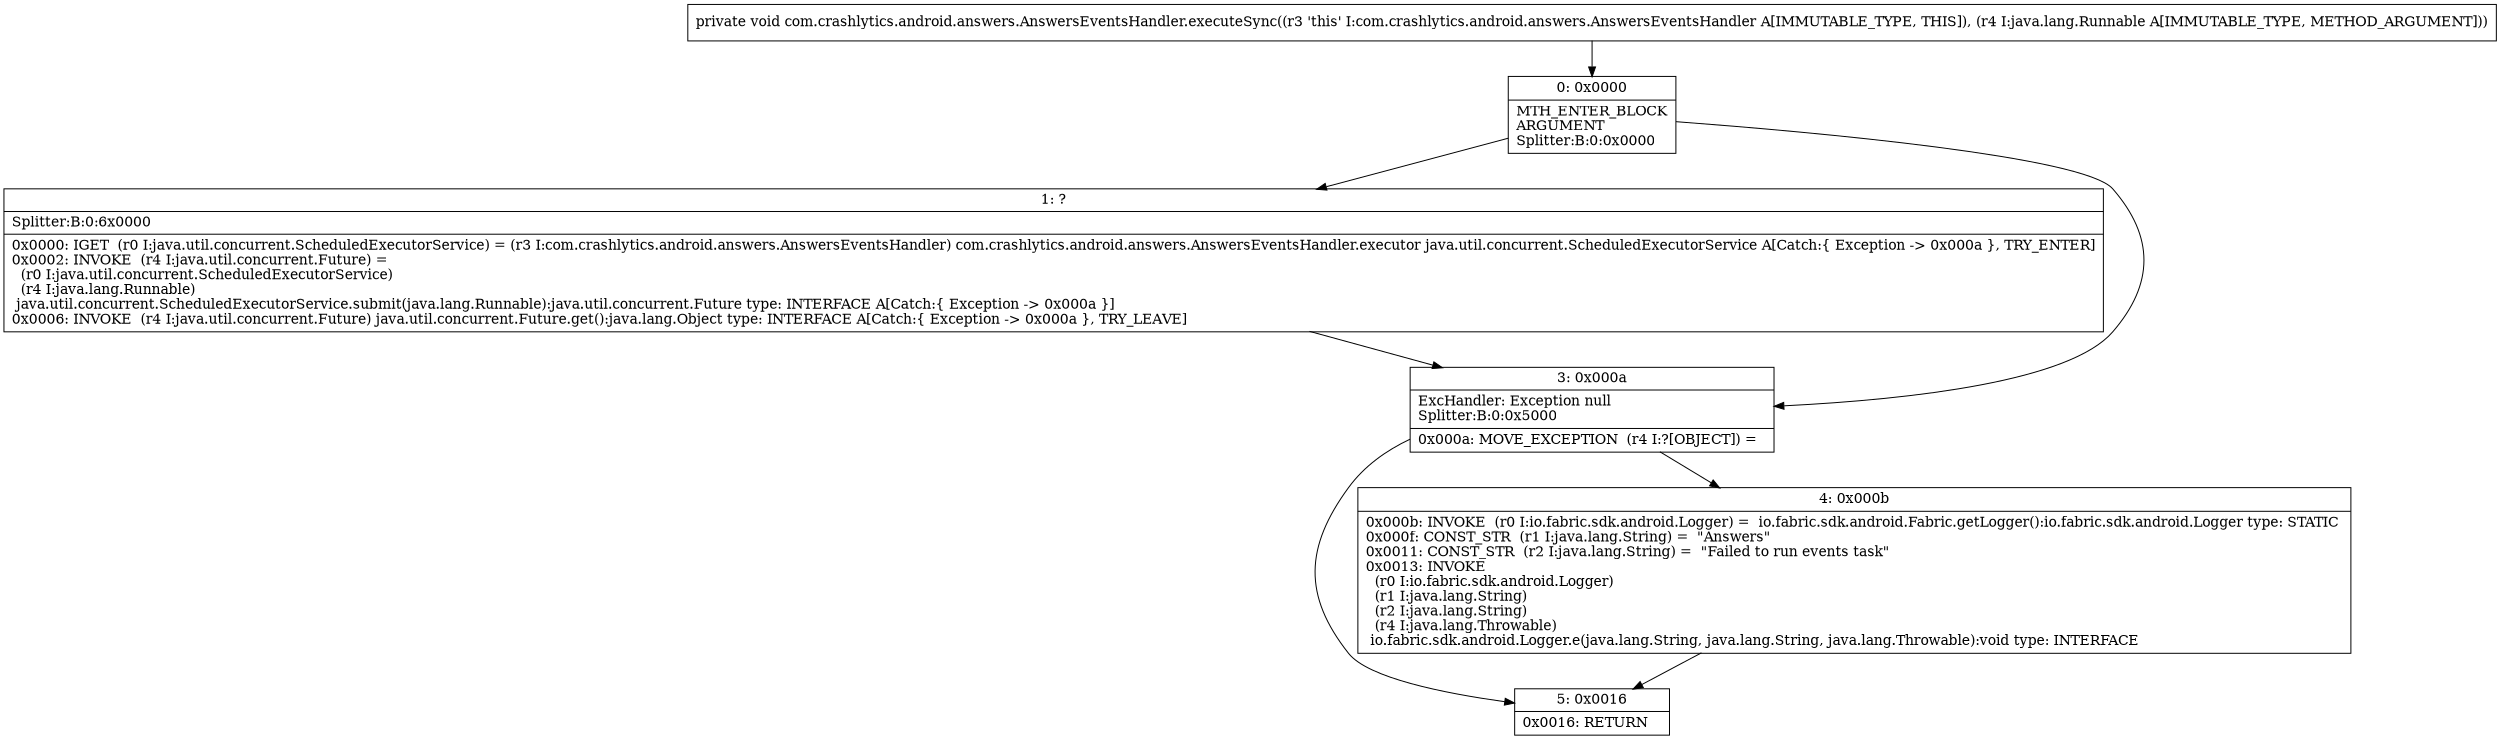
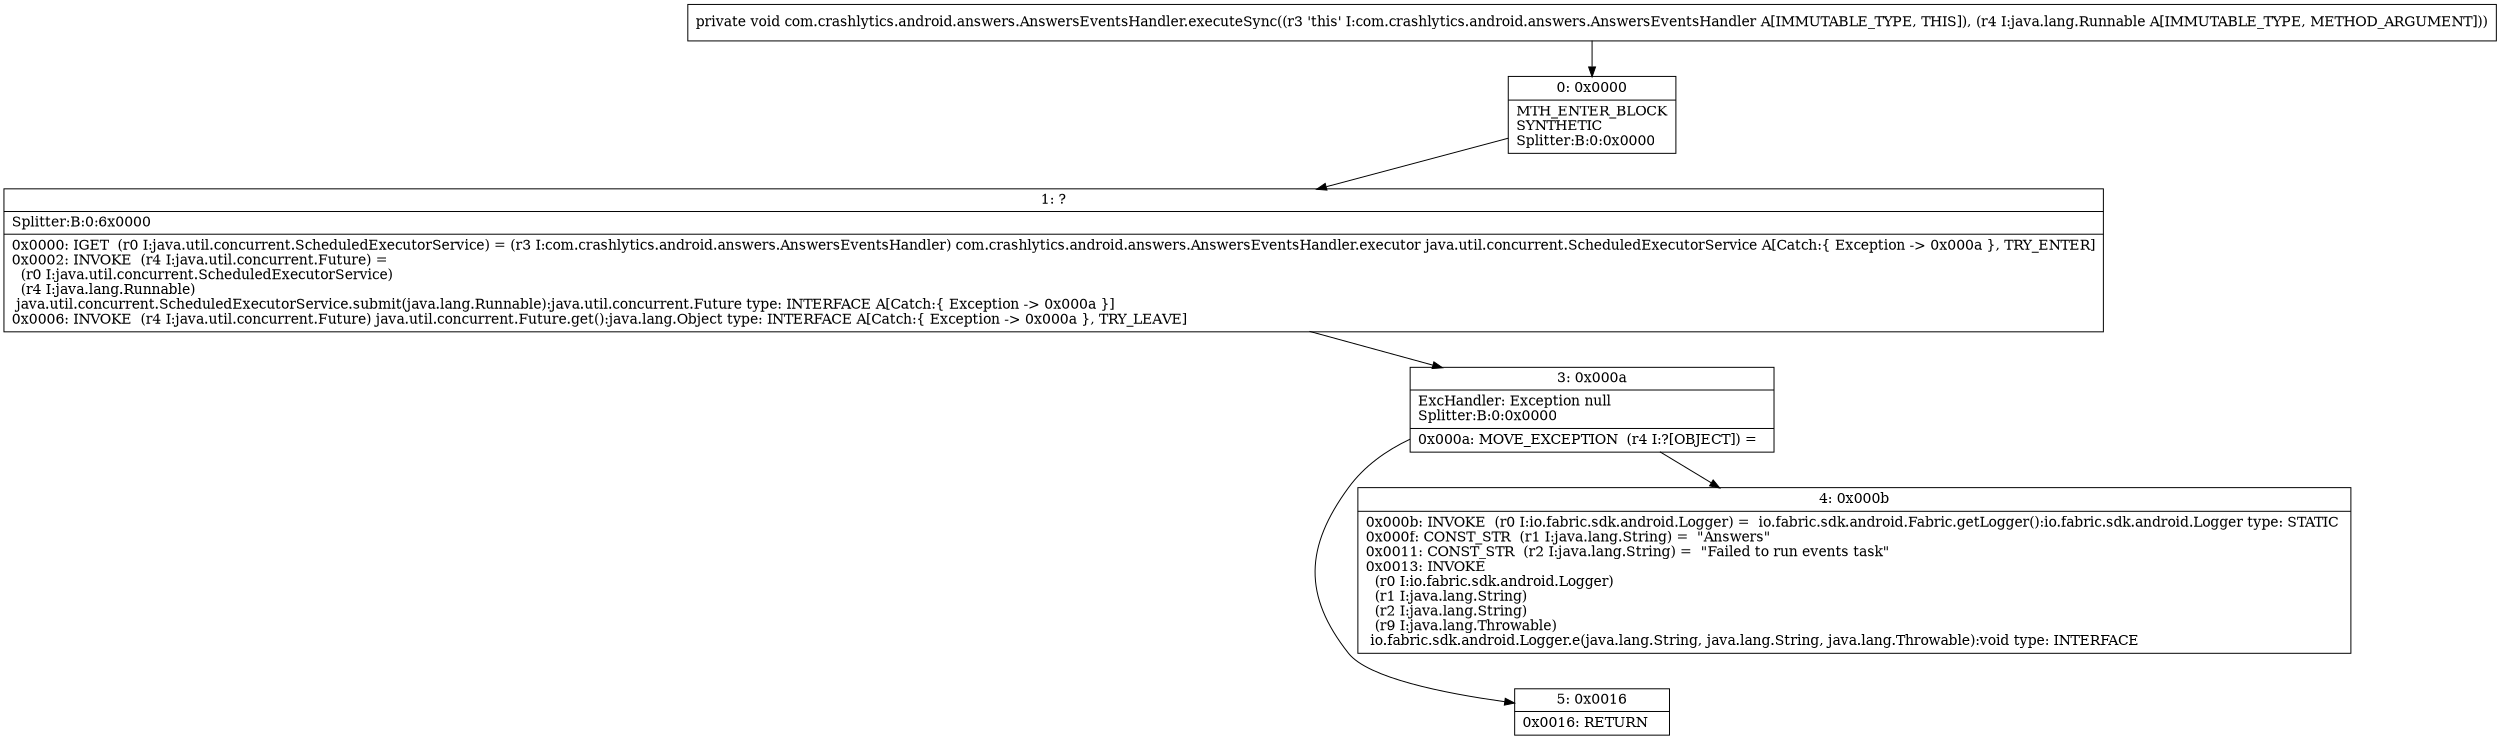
(1561, 126) -> (1560, 126)
(2129, 212) -> none
(1488, 416) -> (1488, 416)
(1461, 626) -> (1461, 626)
(1672, 669) -> none
